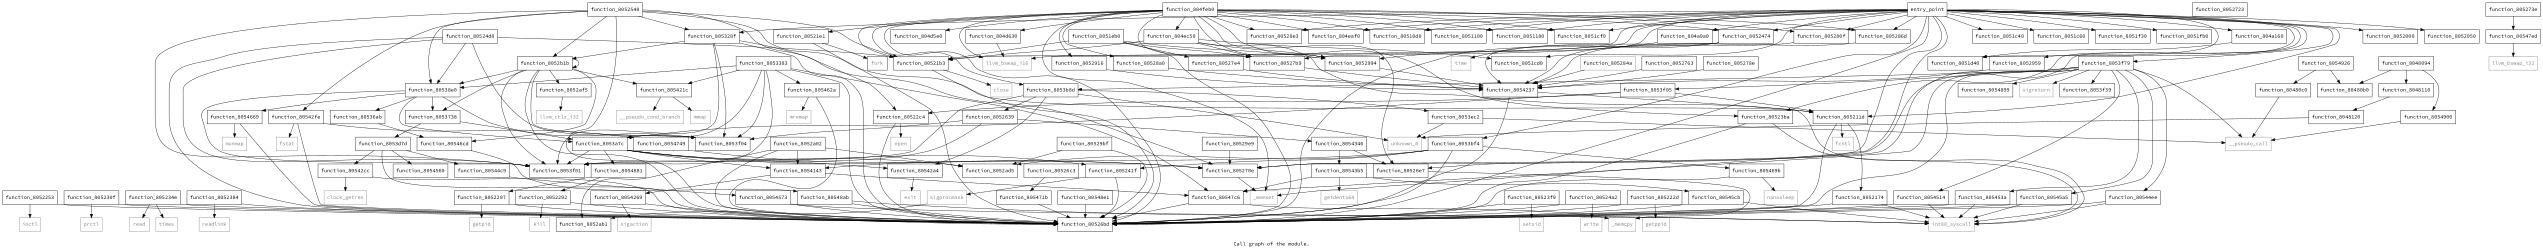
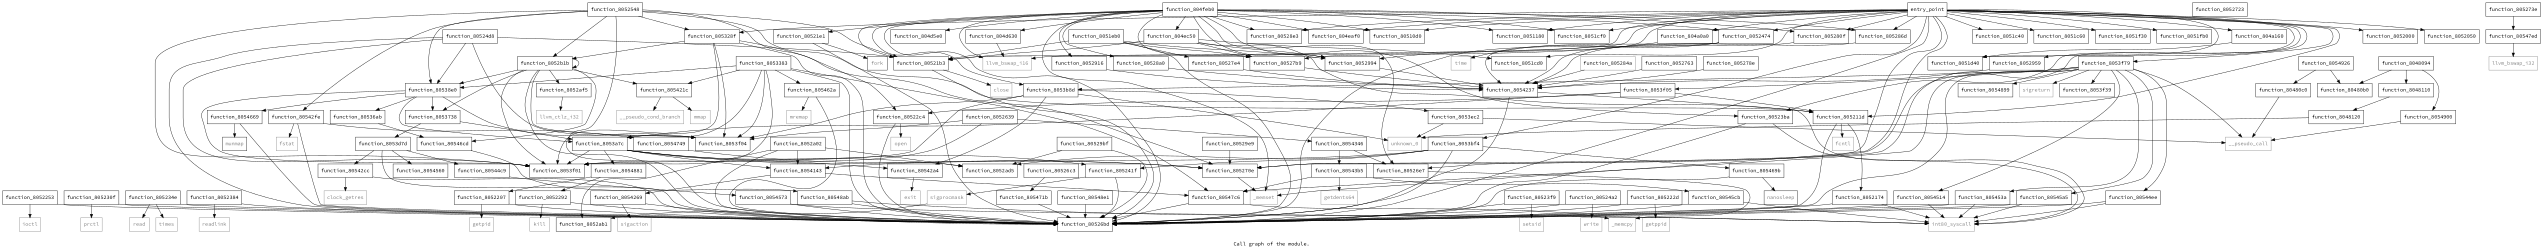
(1459, 36) -> none
(1022, 103) -> (887, 108)
(235, 144) -> (235, 144)
(1781, 198) -> (1781, 198)
